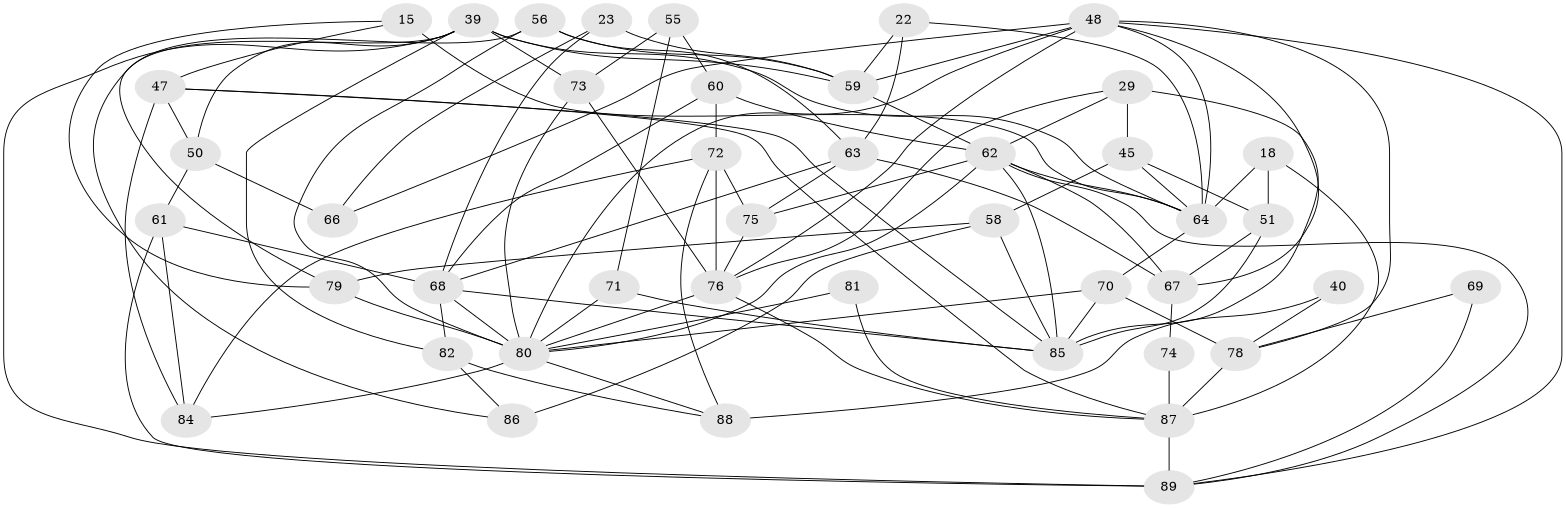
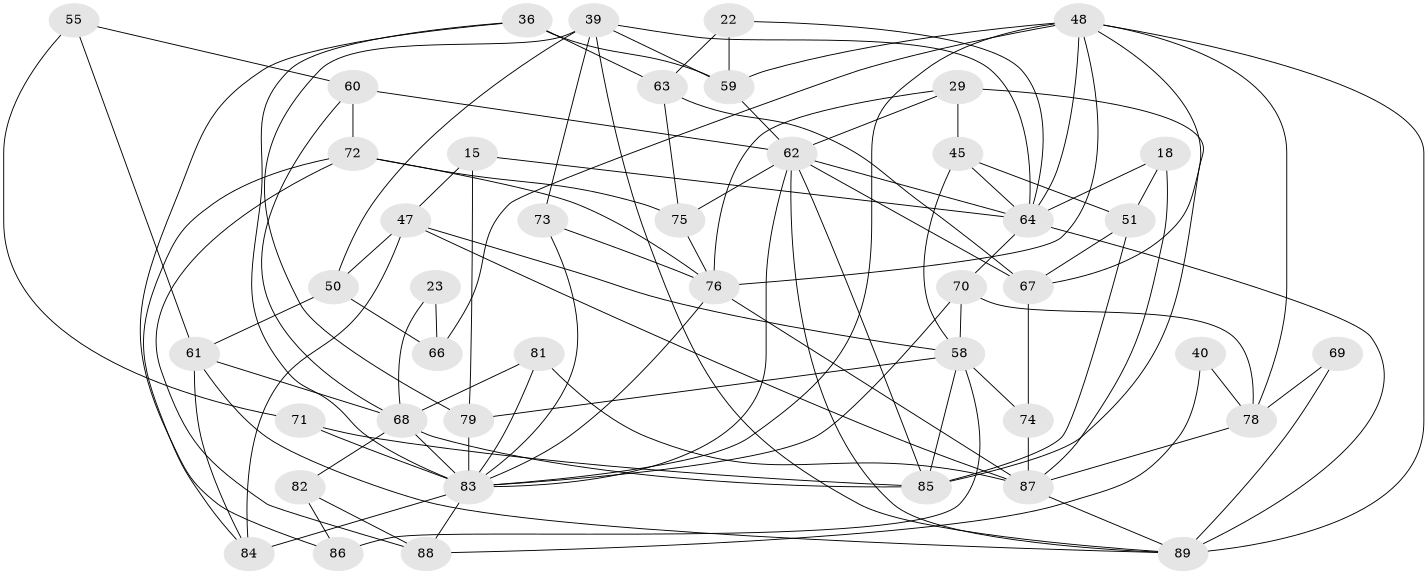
(540, 20) -> (527, 20)
(729, 55) -> none
(612, 63) -> (134, 187)
(742, 129) -> (691, 306)
(246, 170) -> none
(646, 221) -> (478, 384)
(1082, 321) -> (961, 321)
none -> (1354, 325)
(524, 354) -> (469, 487)
none -> (994, 387)
